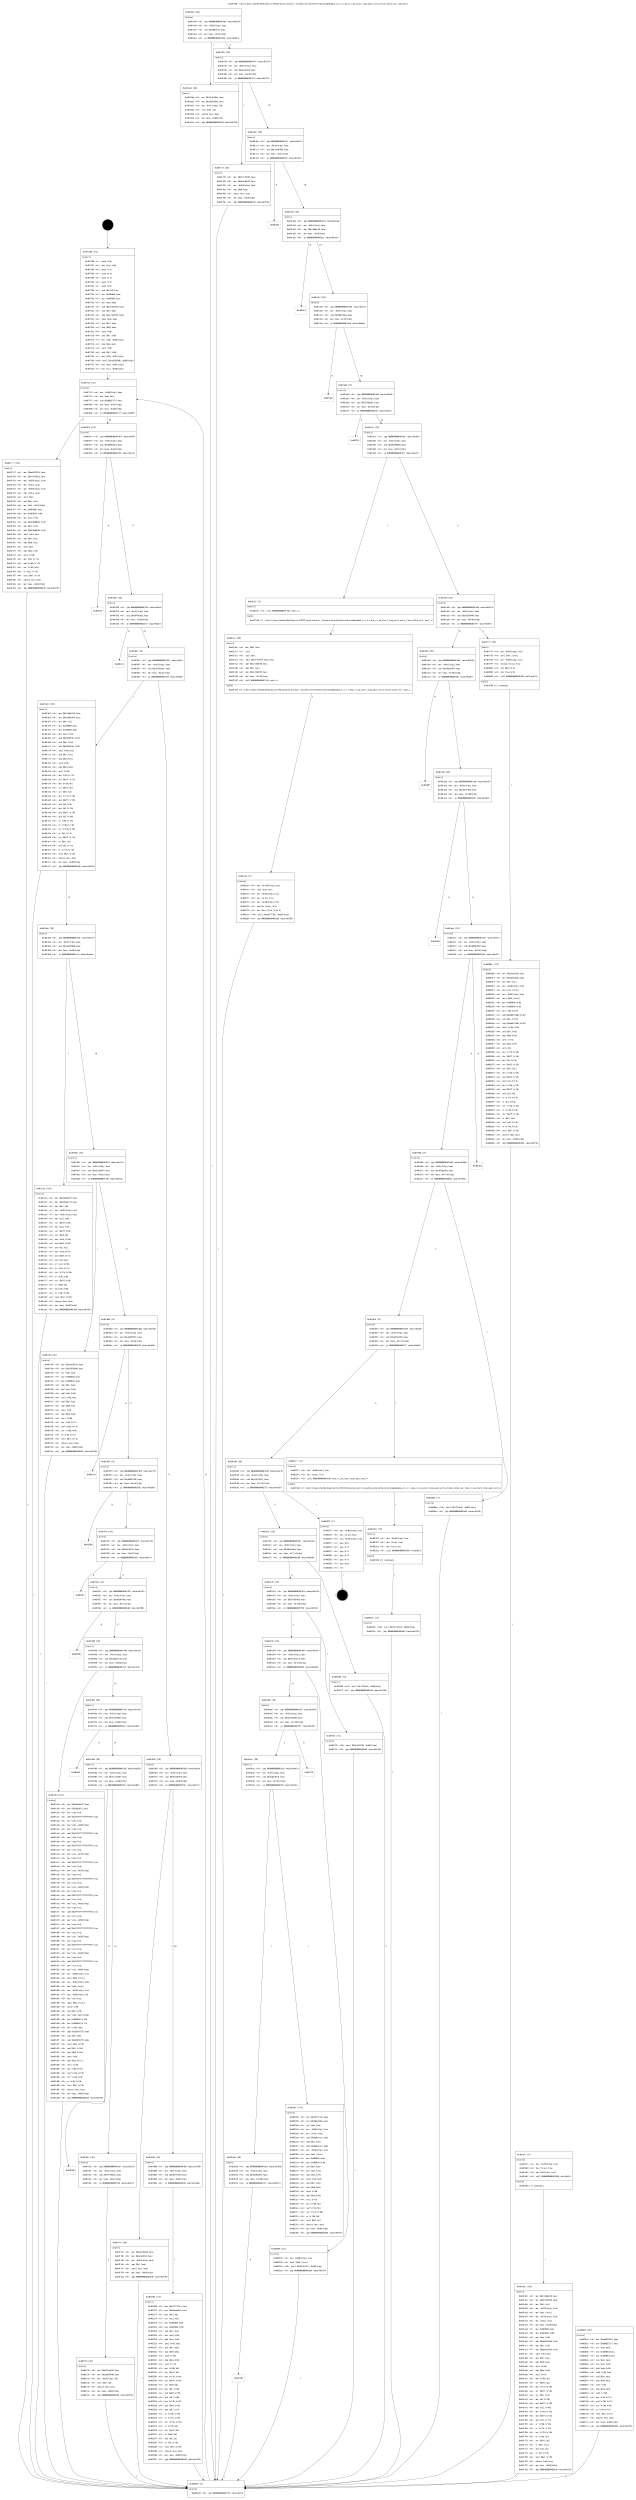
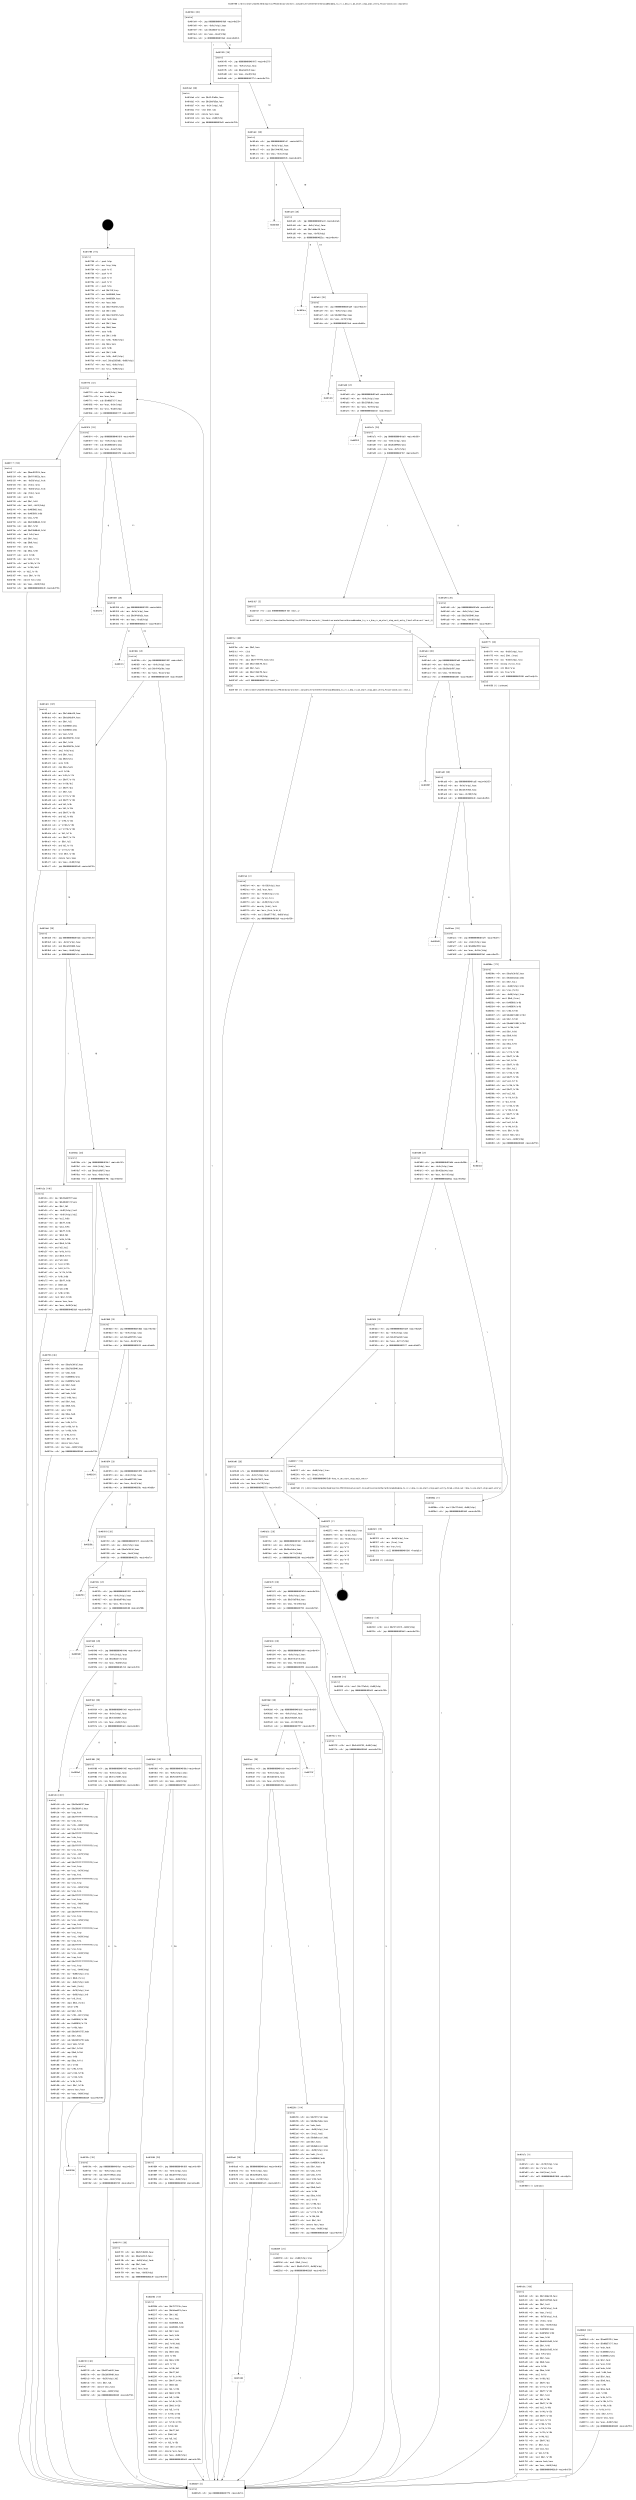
(242, 185) -> none
(456, 637) -> (412, 633)
